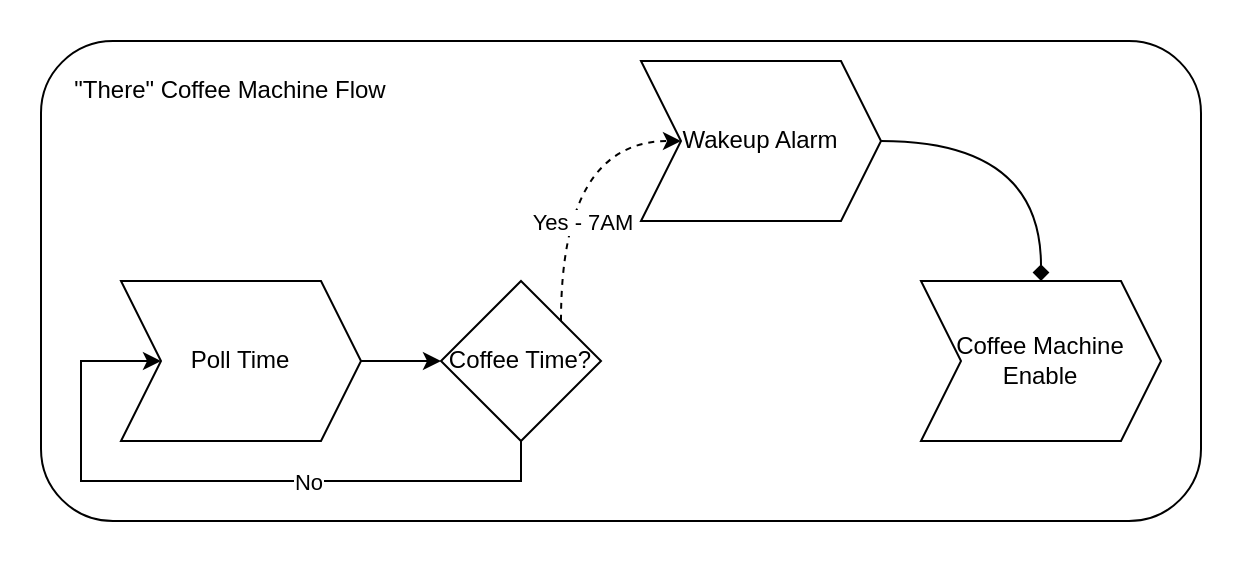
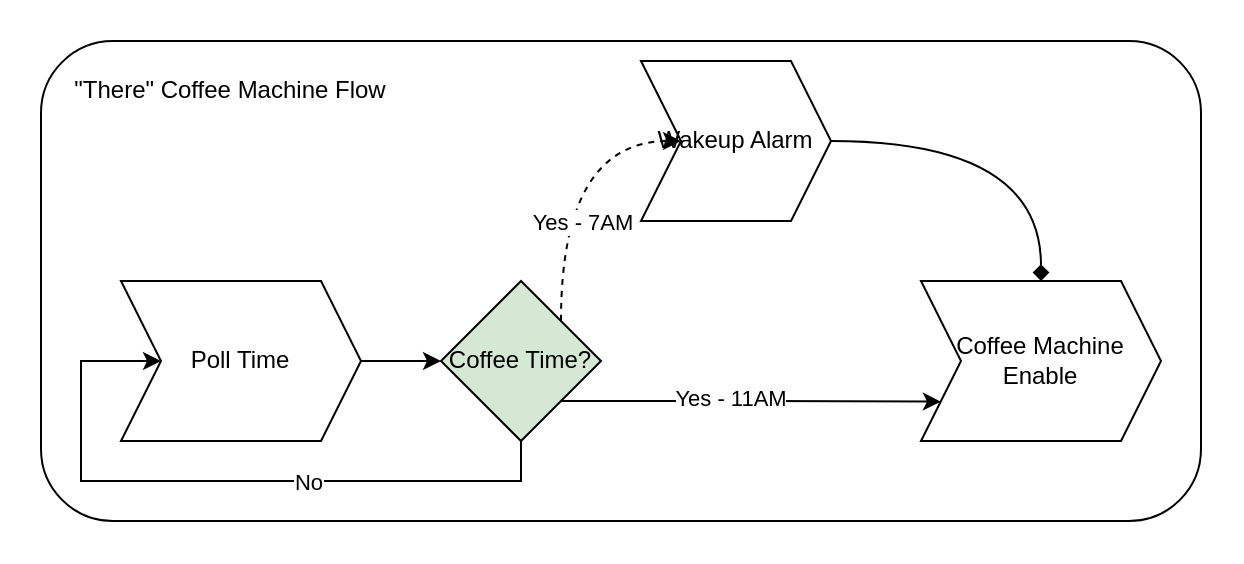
(761, 141) -> (736, 141)
(521, 361) -> (521, 361)
none -> (831, 401)
